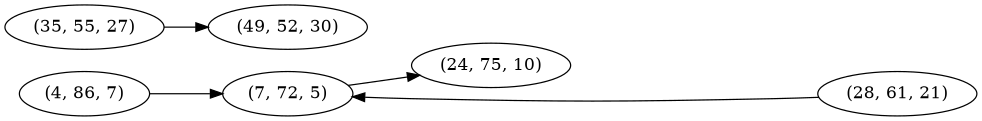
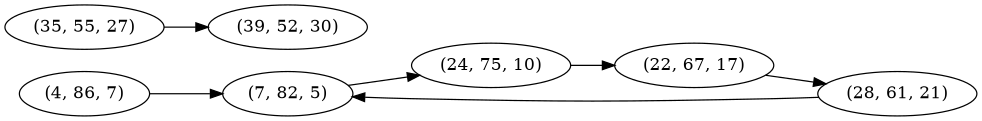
(288, 27) -> (288, 27)
none -> (694, 65)
(288, 94) -> (288, 94)
